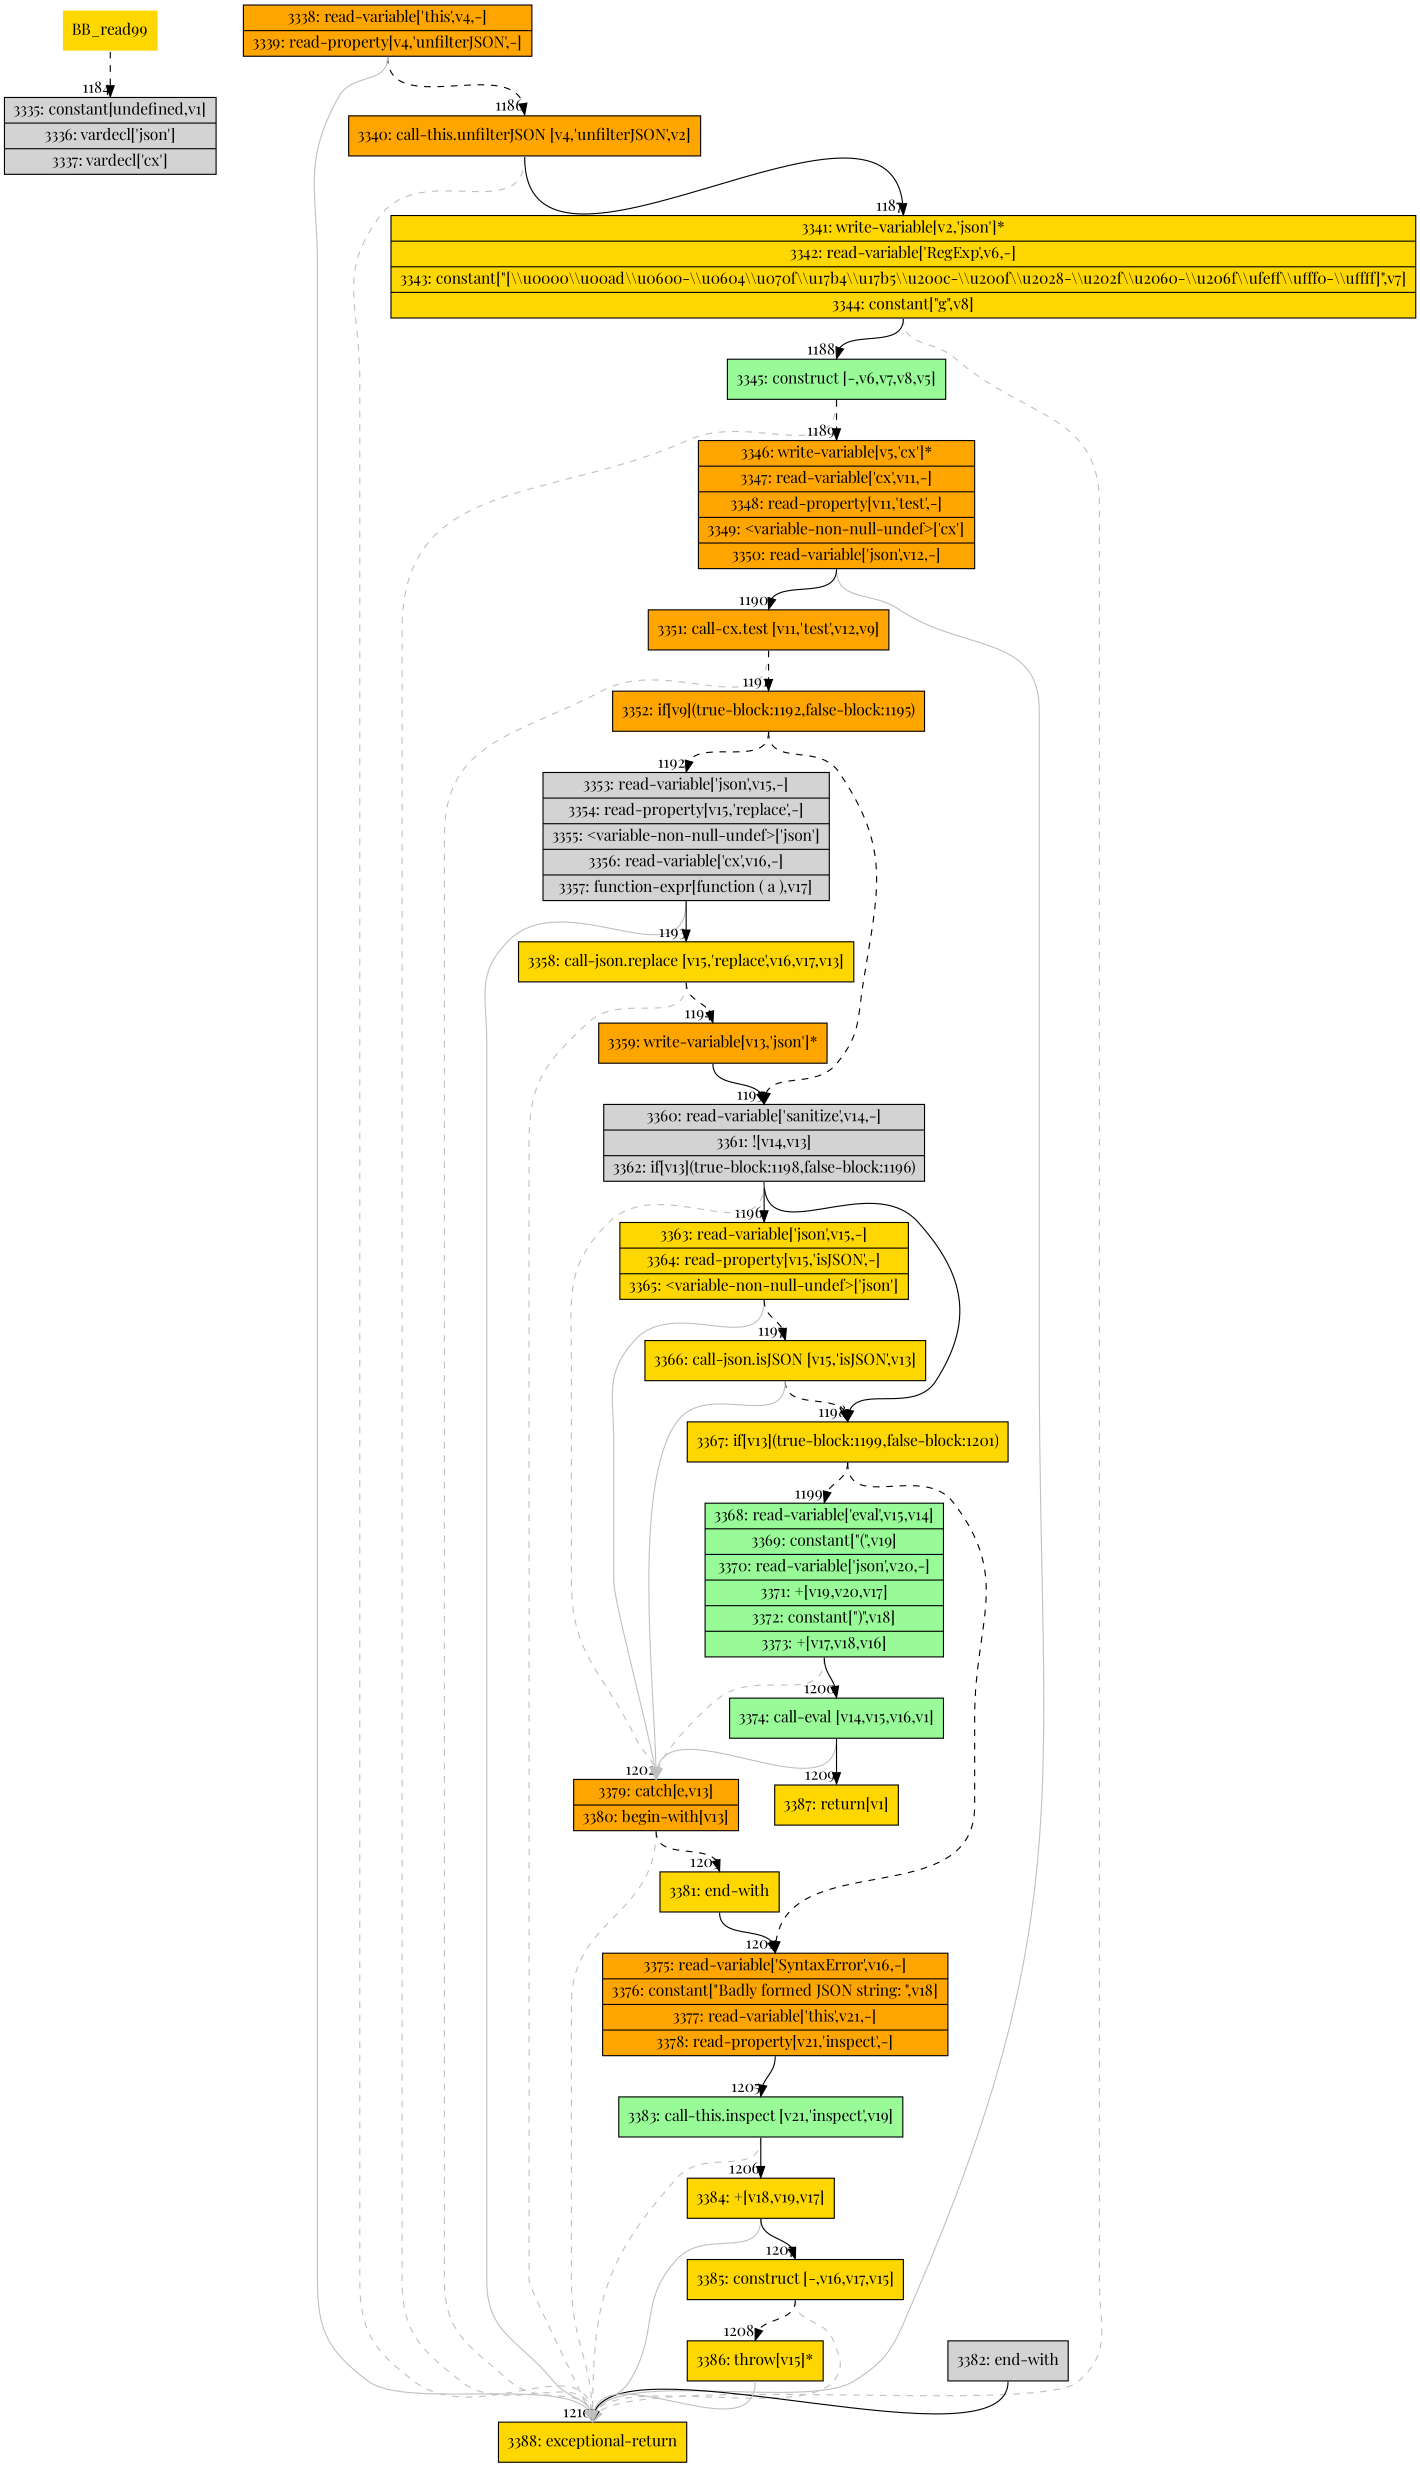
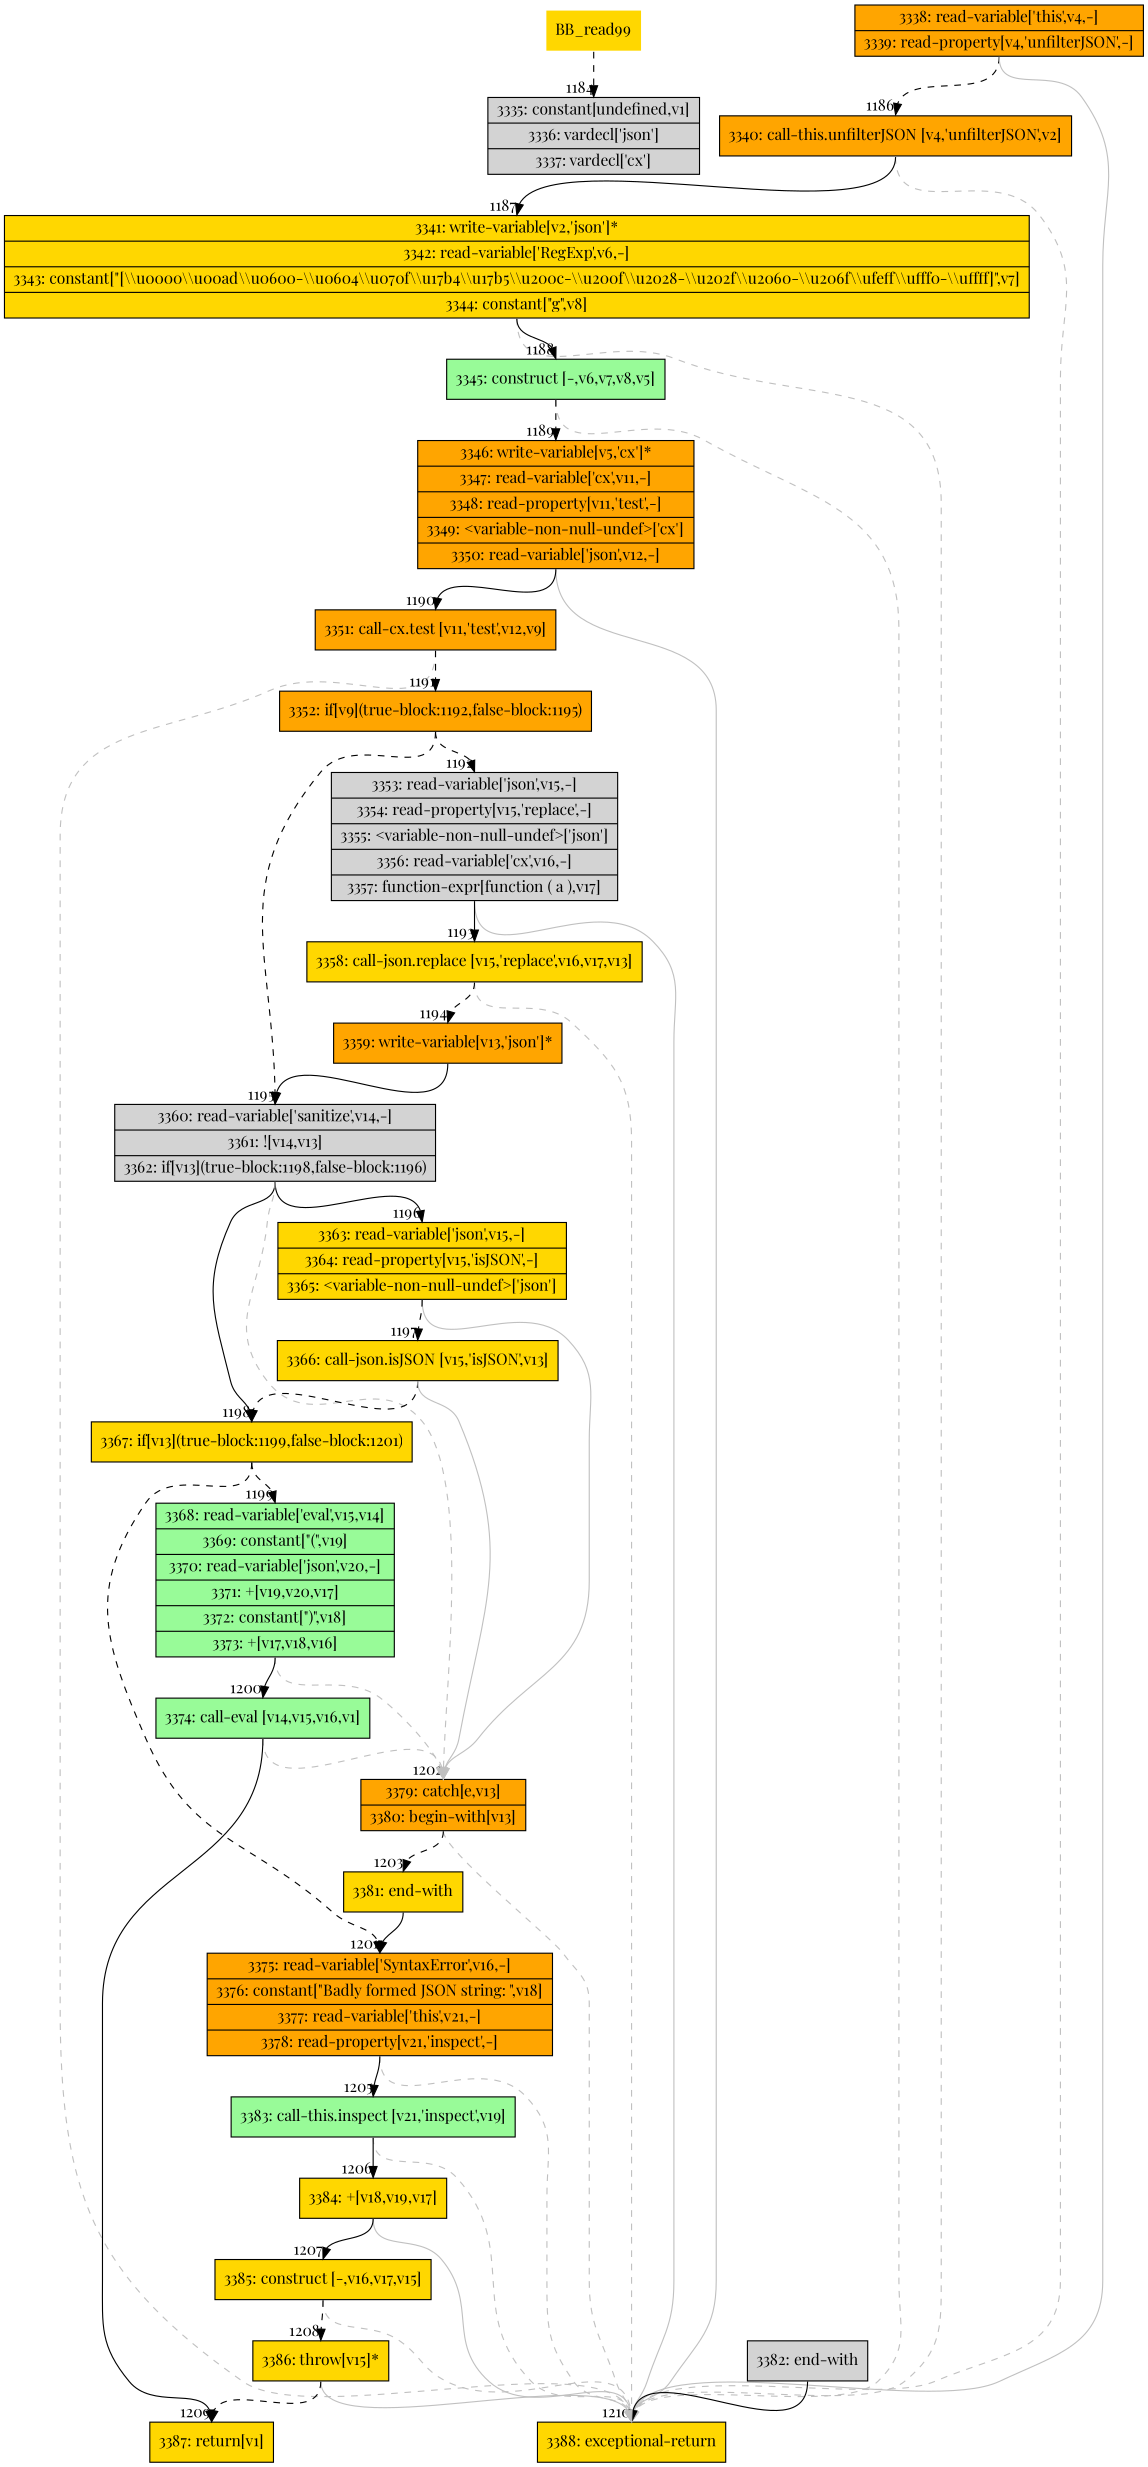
(752, 1760) -> (348, 1760)
none -> (547, 2187)
none -> (272, 2402)
